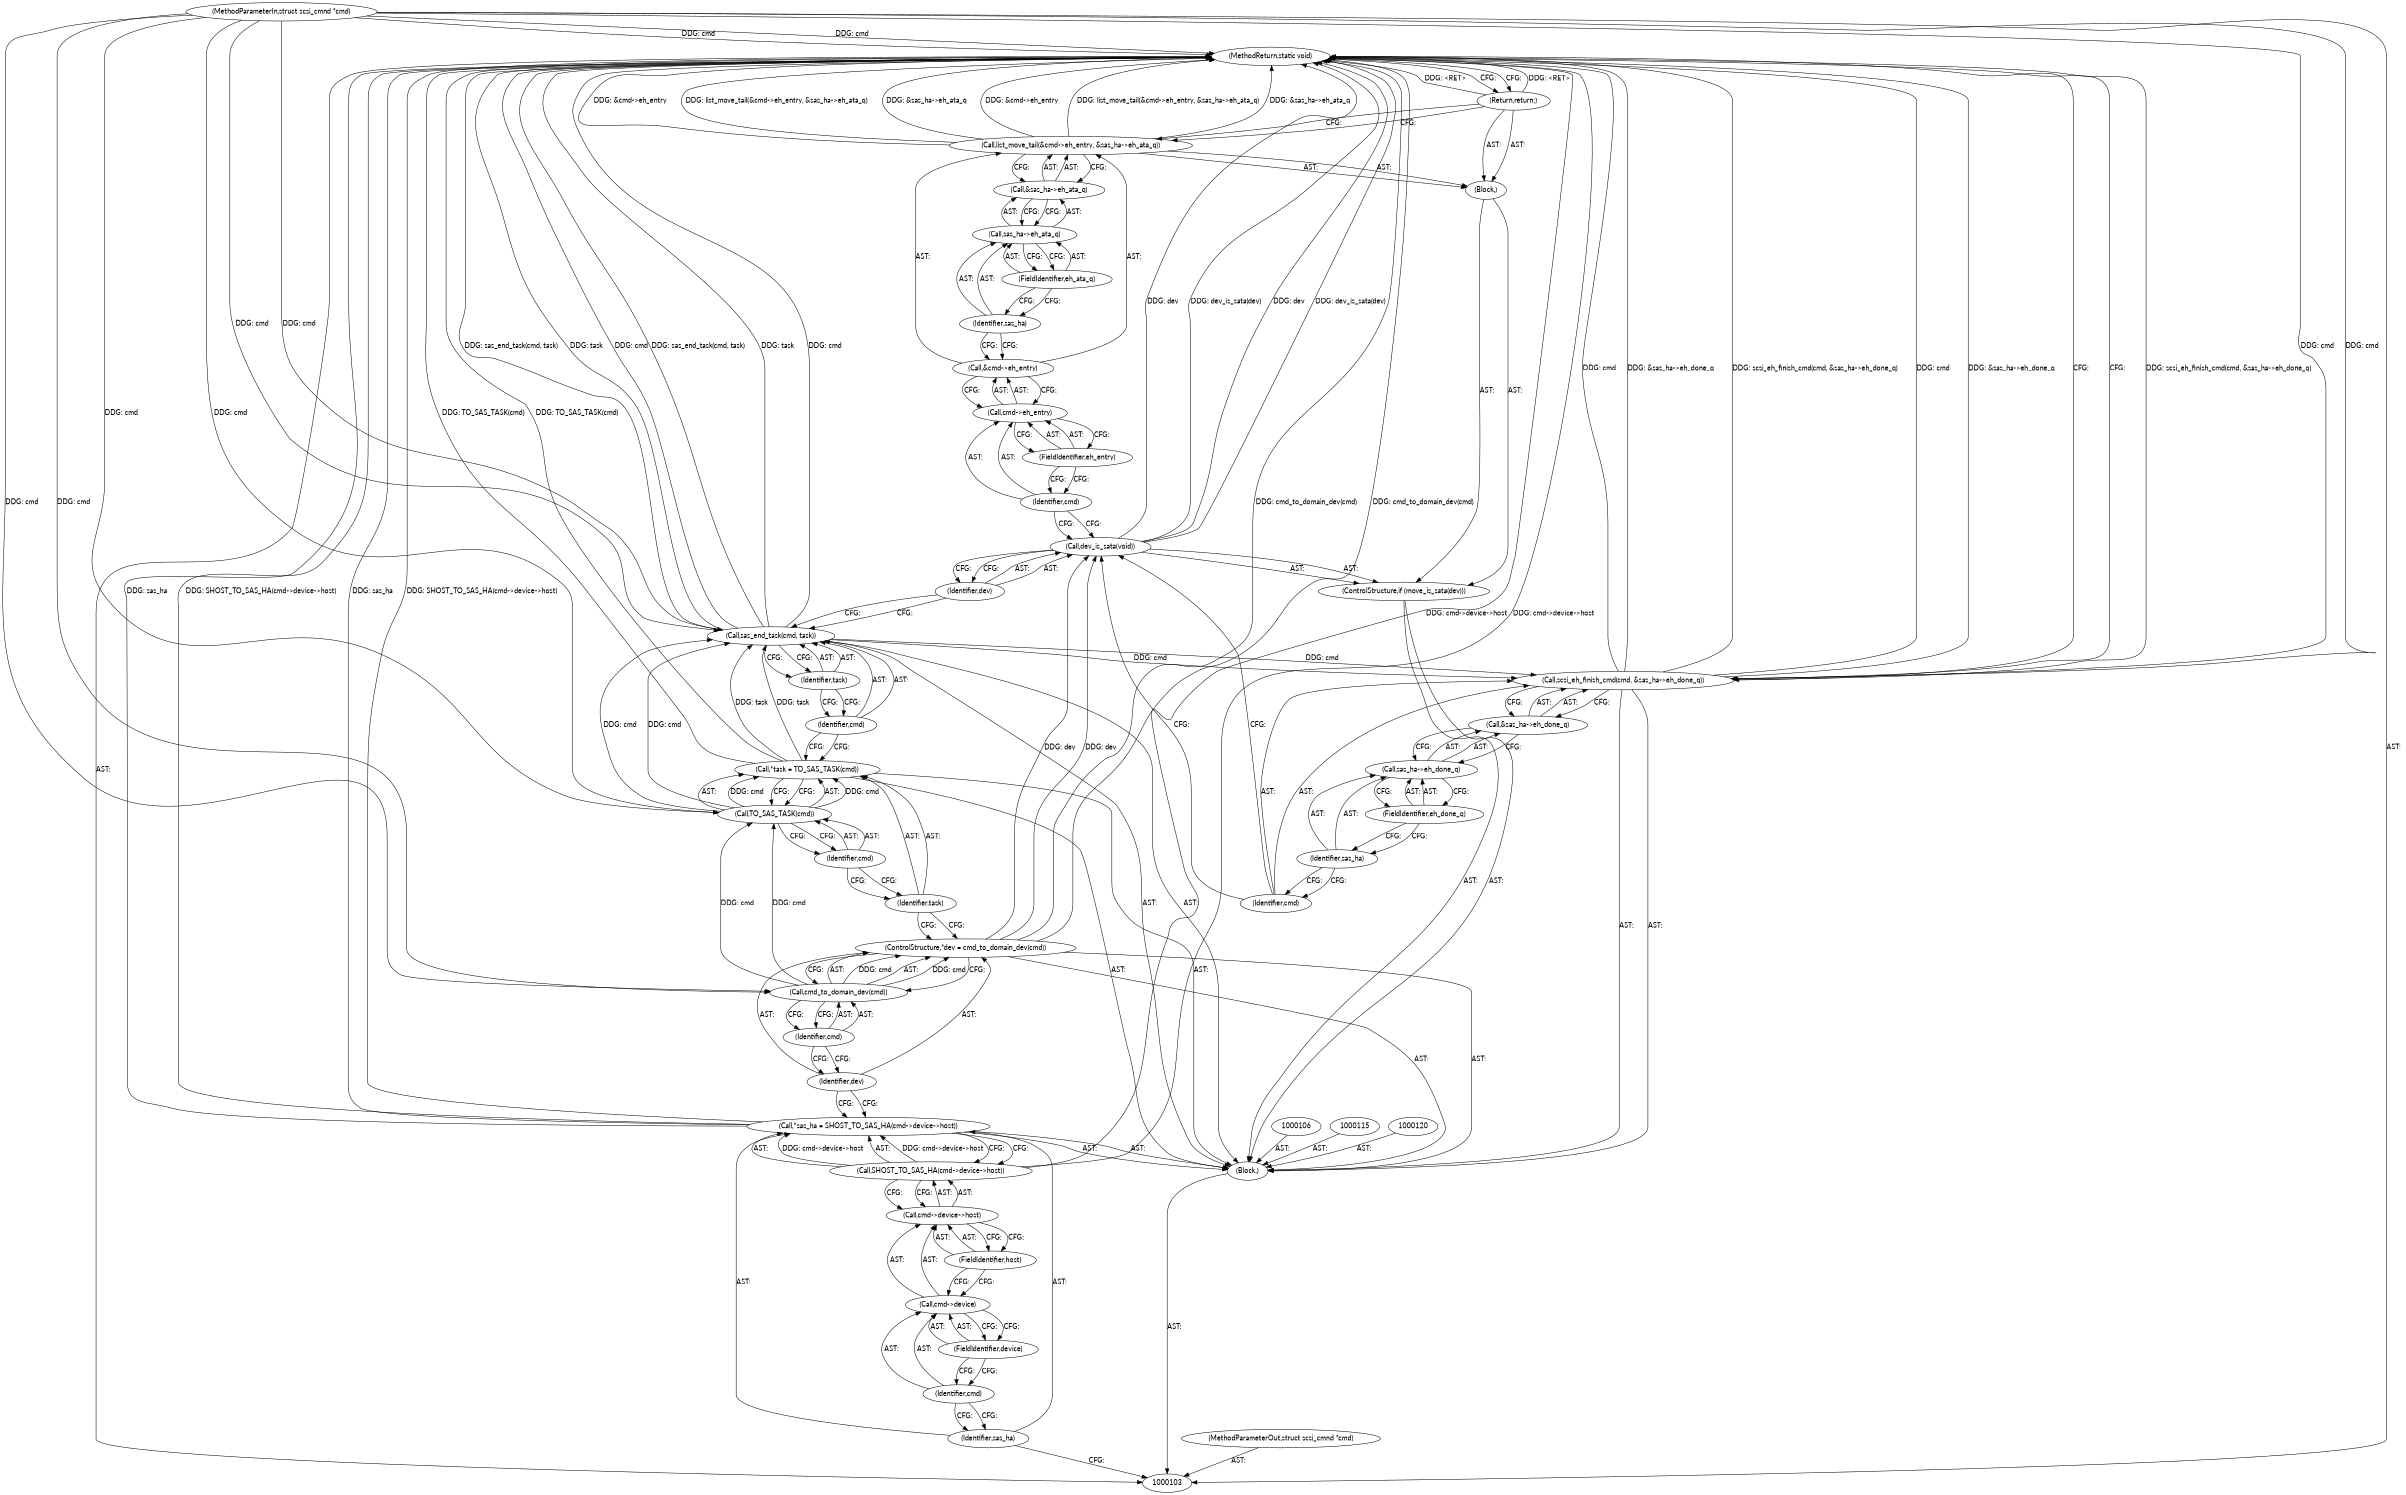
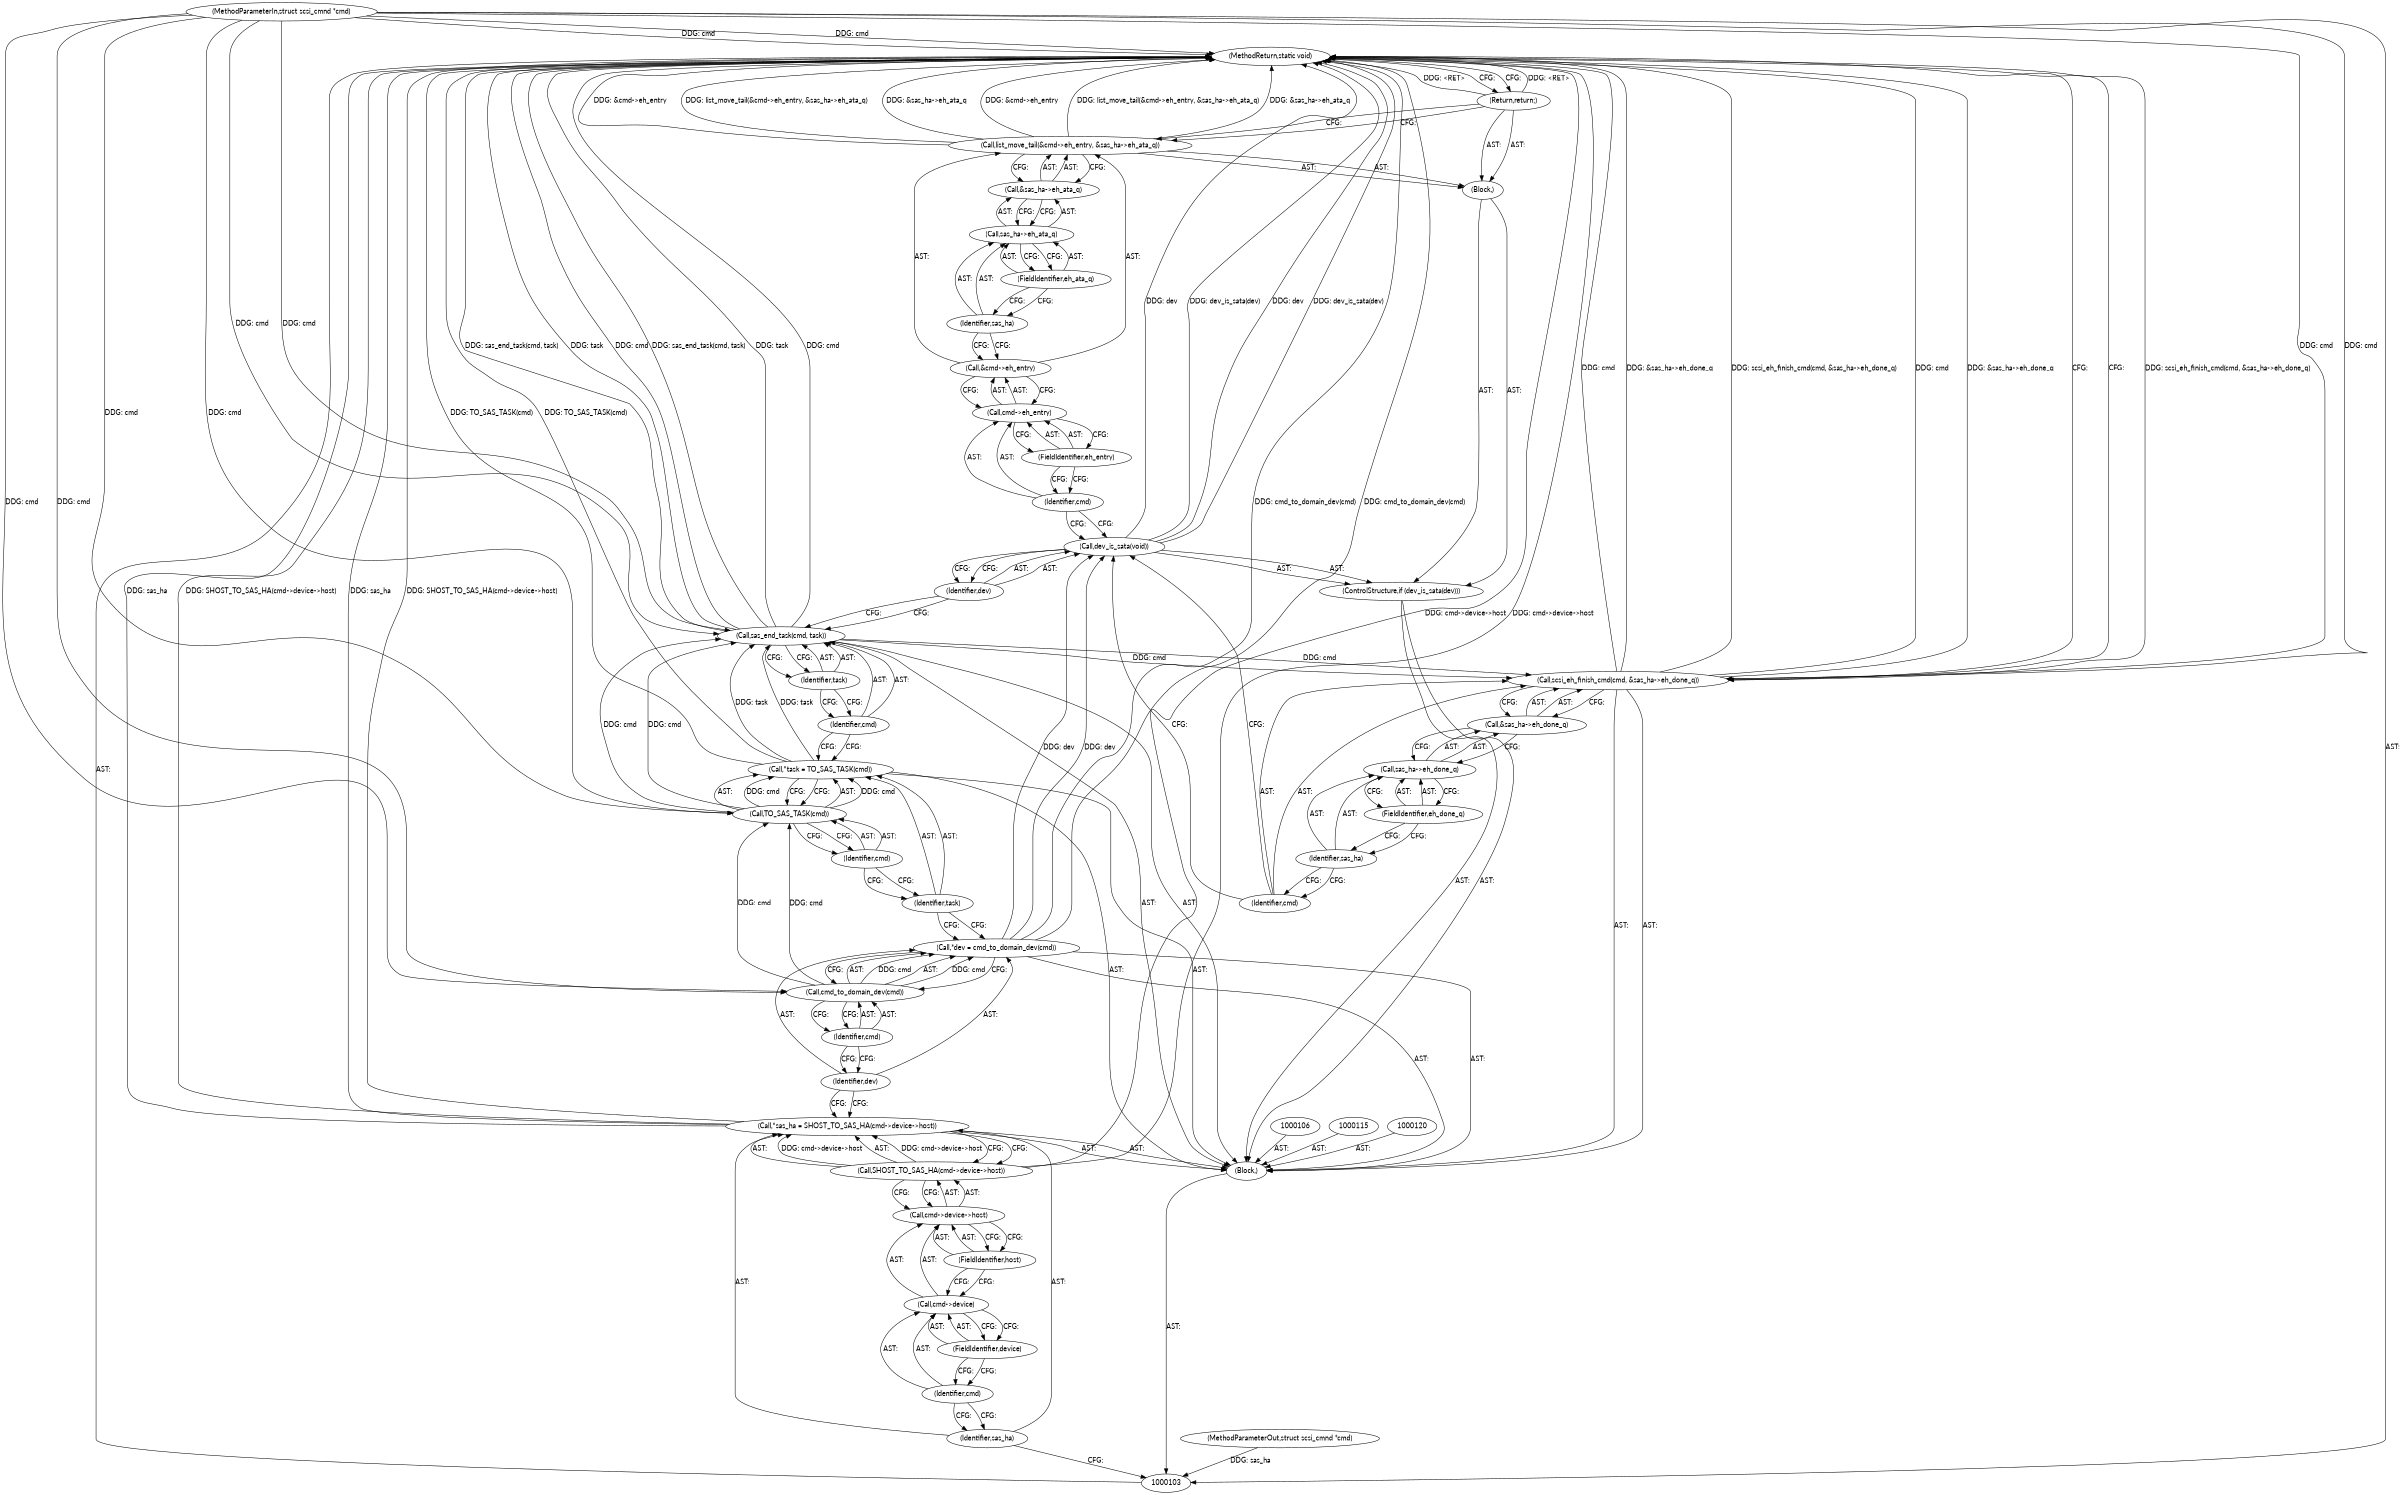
(1404, 591) -> (1401, 591)
(96, 767) -> (96, 776)
(966, 948) -> (997, 948)
(1240, 1461) -> (1250, 1461)
